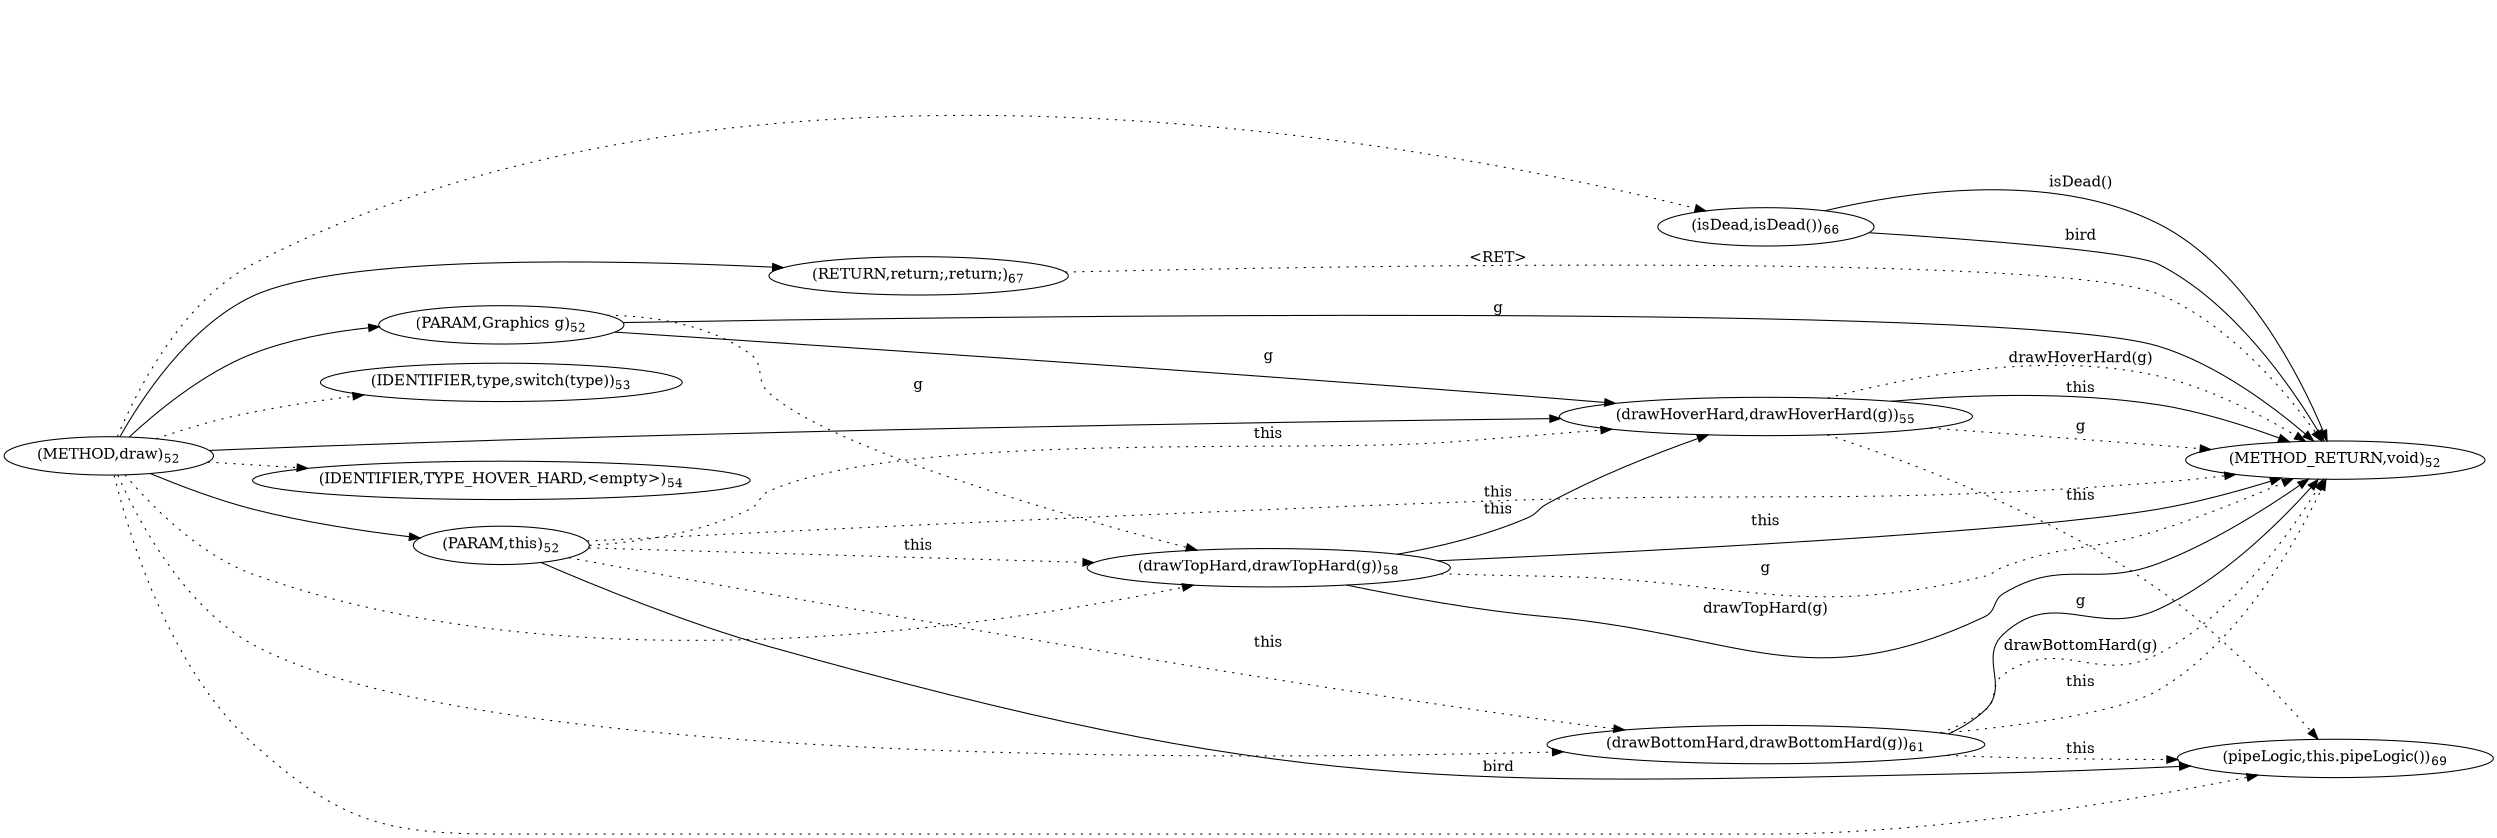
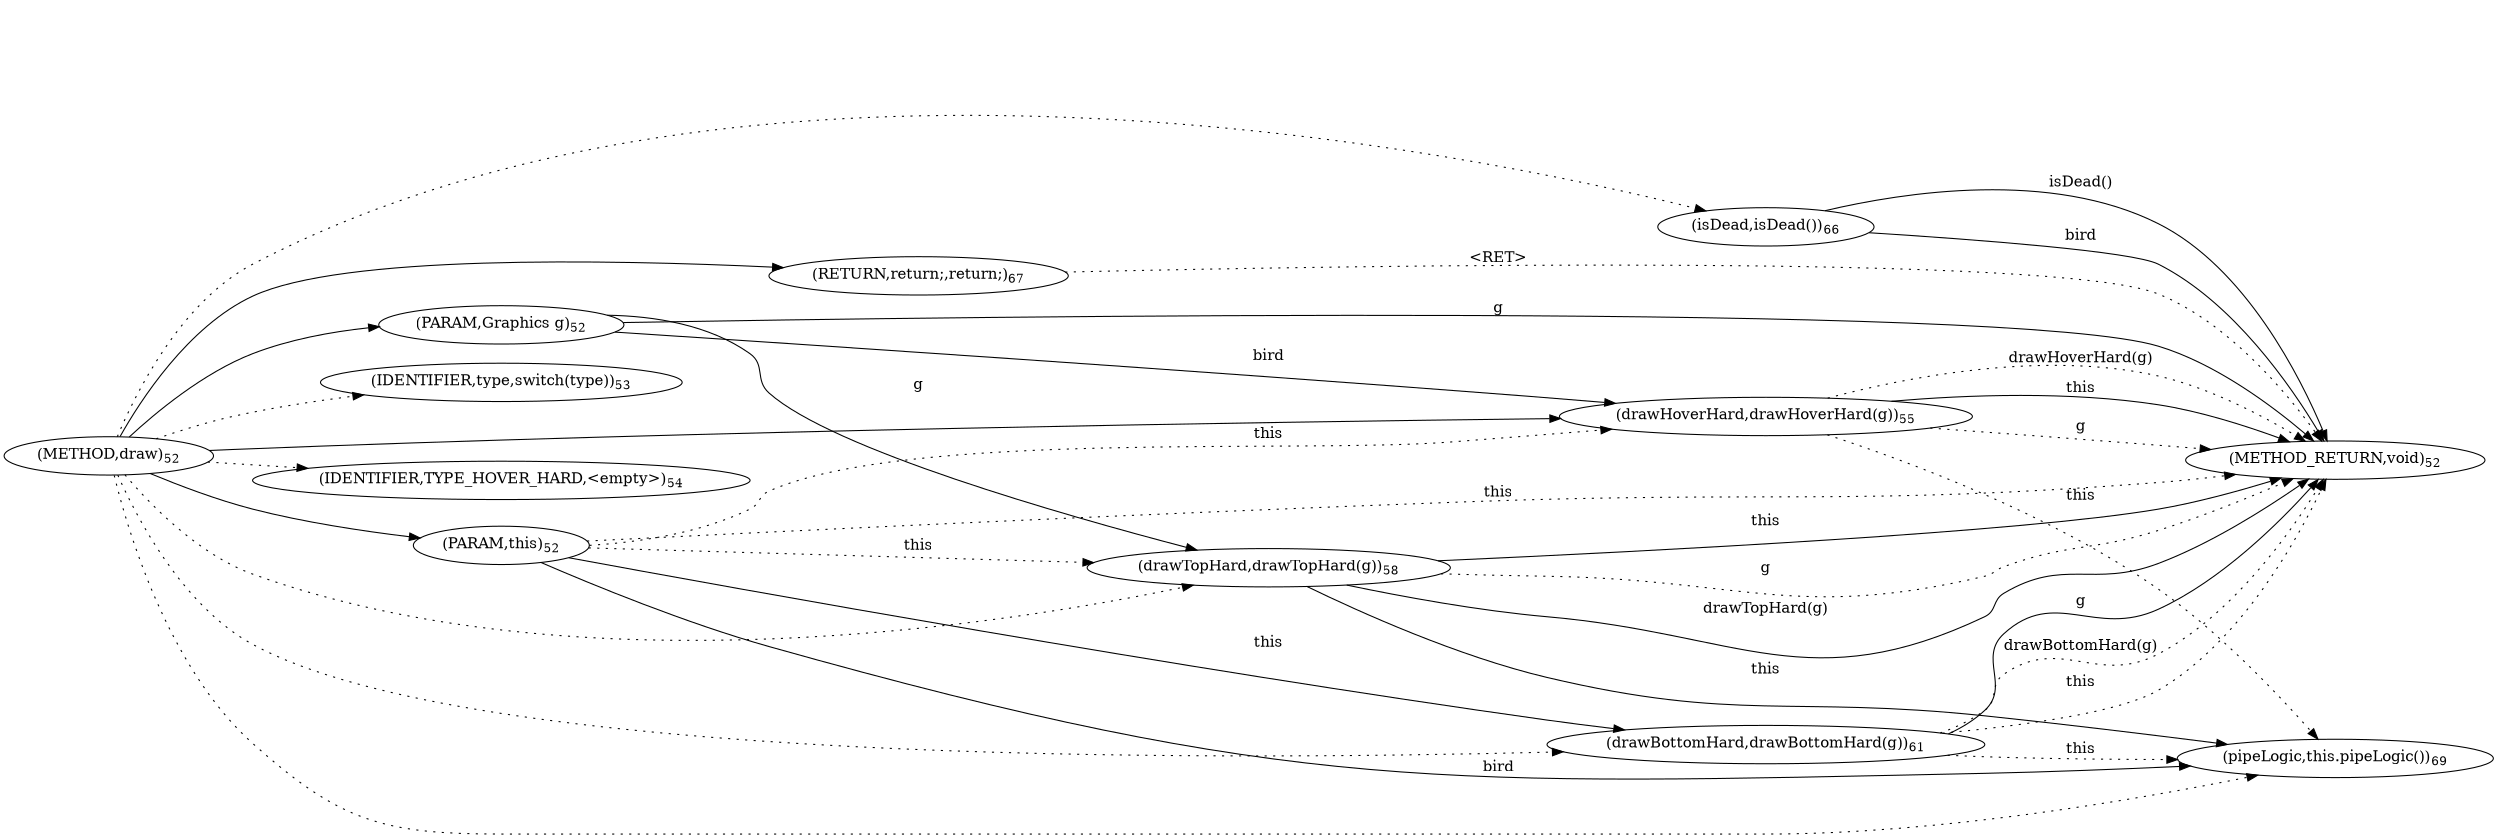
(1269, 356) -> (1269, 356)
(880, 451) -> (880, 451)
(1542, 507) -> (1753, 705)
(1090, 649) -> (1090, 649)
